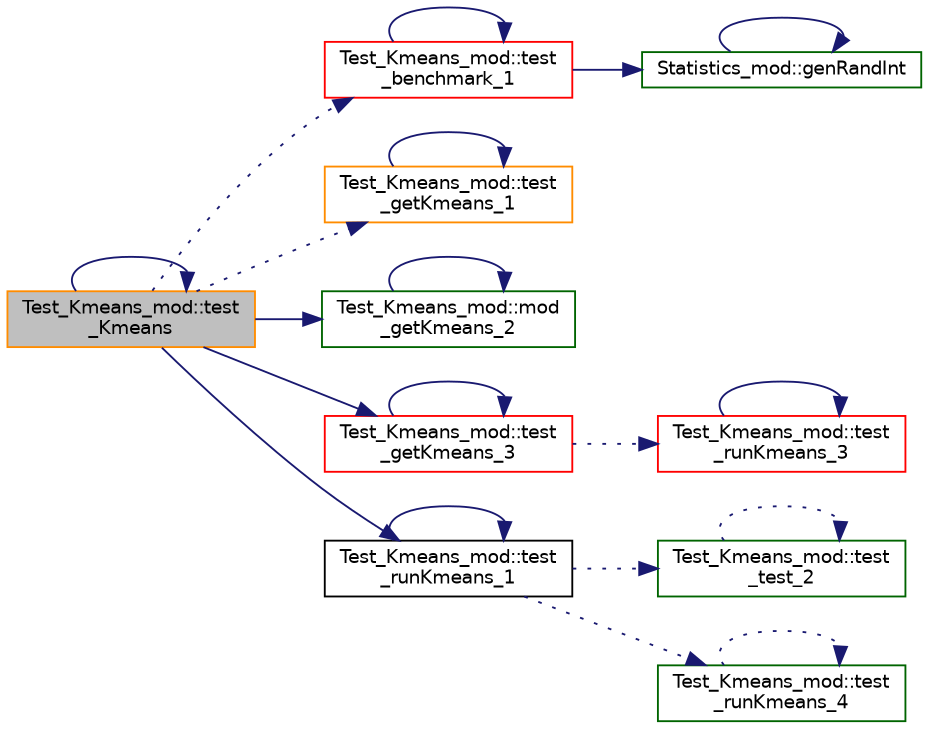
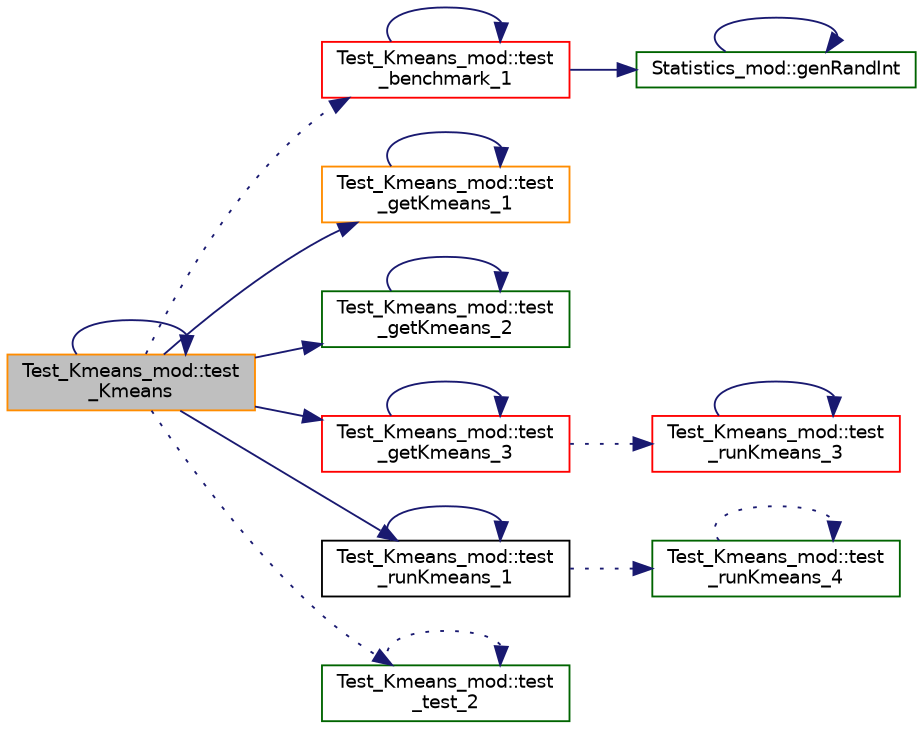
(272, 259) -> (248, 287)
(449, 319) -> (446, 319)
(606, 569) -> (253, 544)
